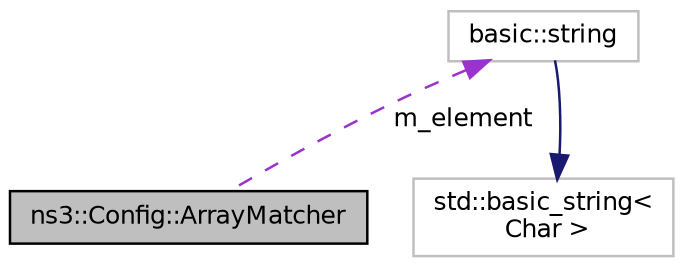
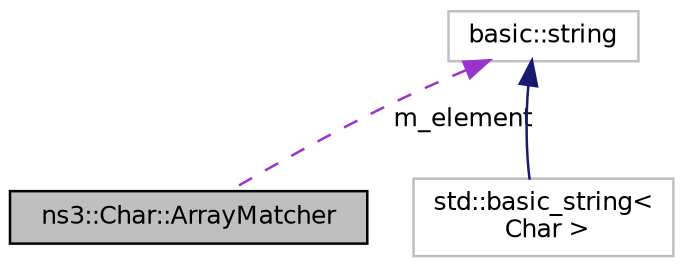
(560, 107) -> (527, 133)
(189, 217) -> (189, 217)
